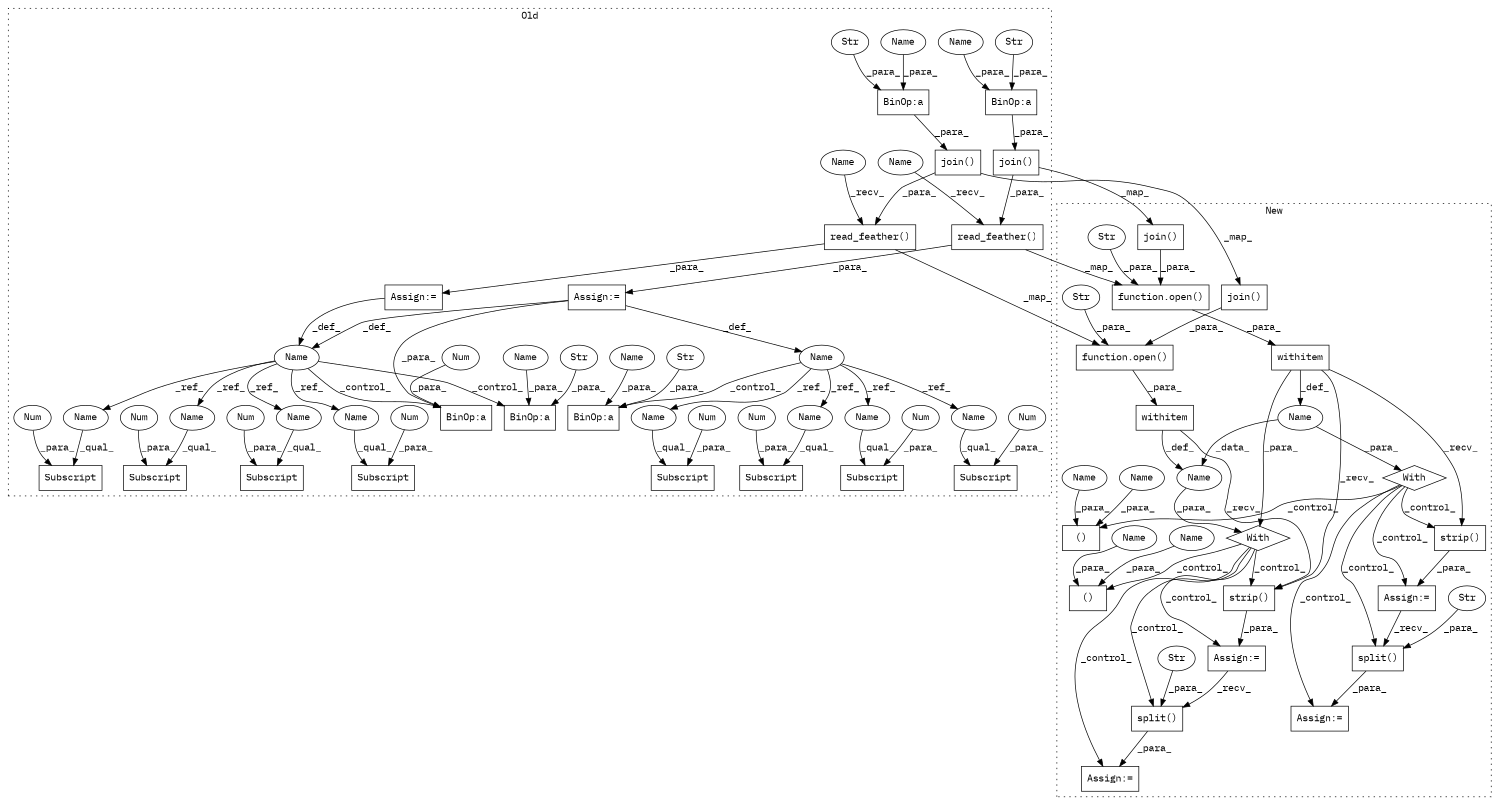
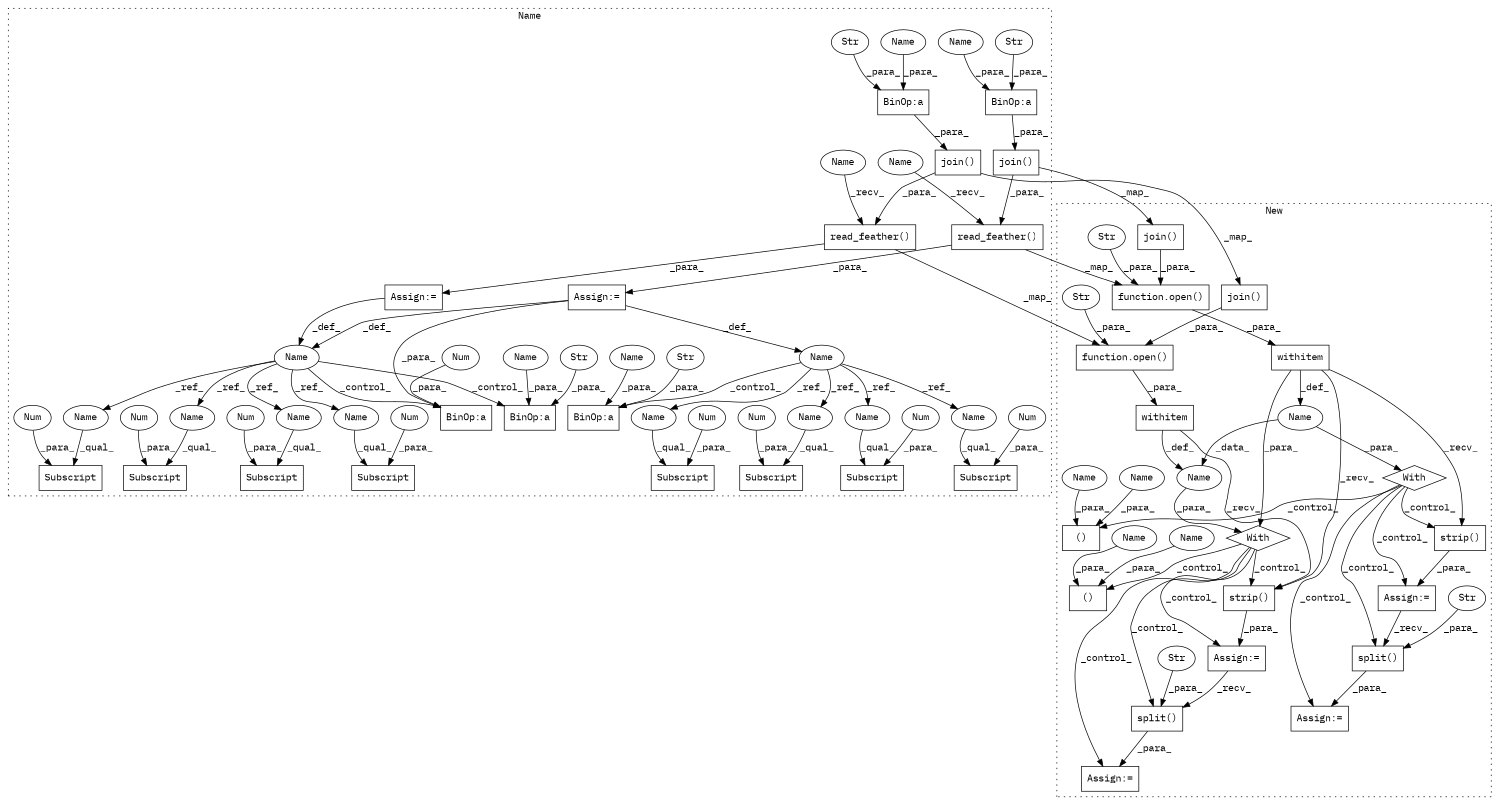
(530, 16) -> (530, 16)
